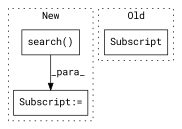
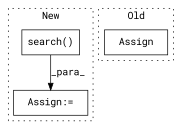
(136, 42) -> (136, 42)
(51, 103) -> (51, 103)
